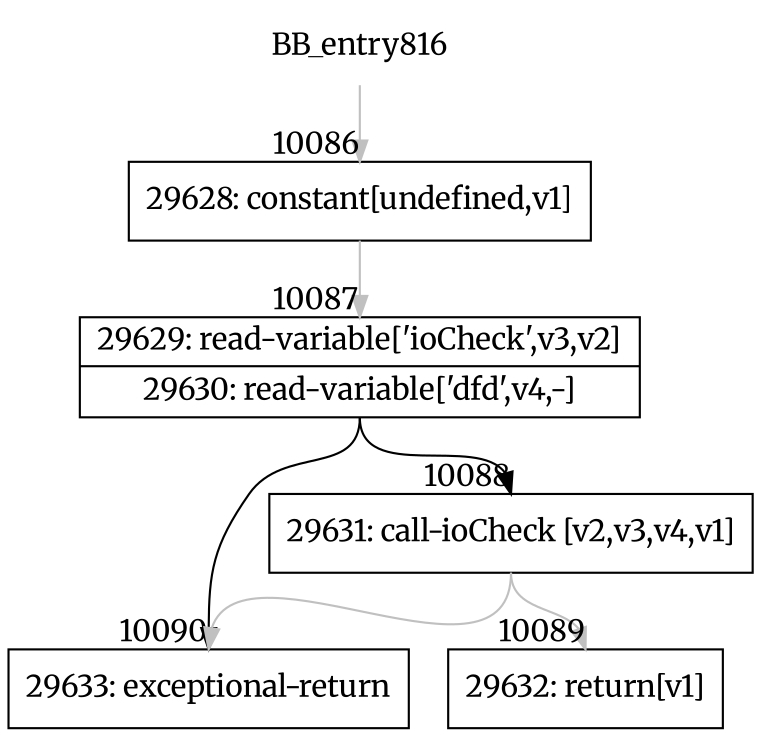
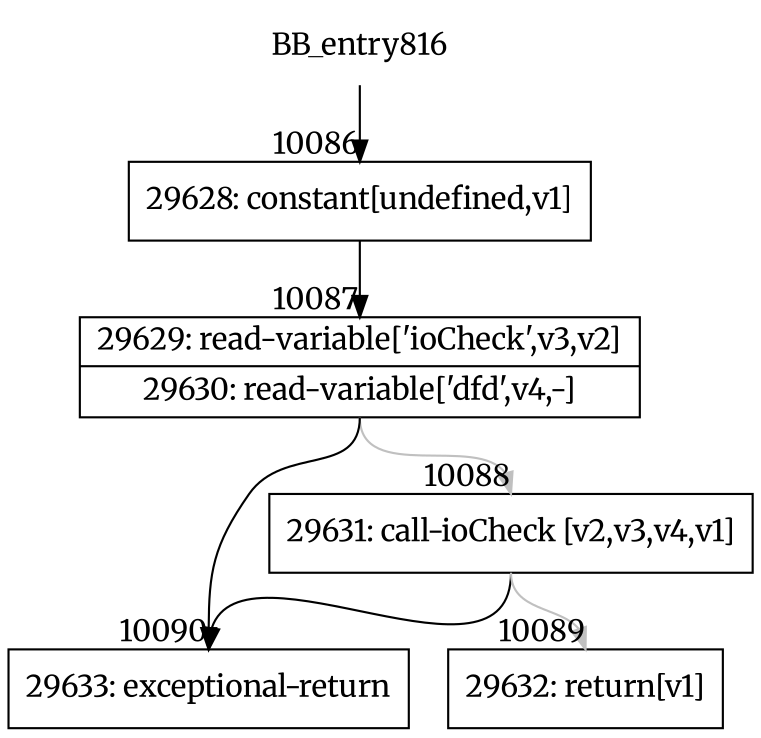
(360, 113) -> (360, 113)
(360, 268) -> (360, 268)
(425, 455) -> (425, 455)
(370, 613) -> (370, 613)
